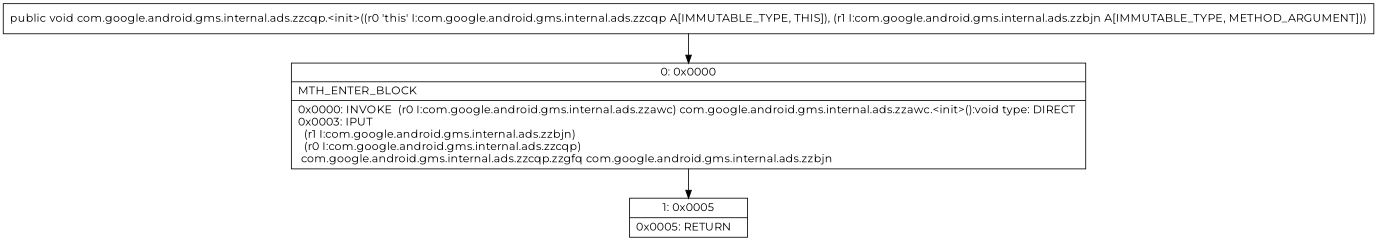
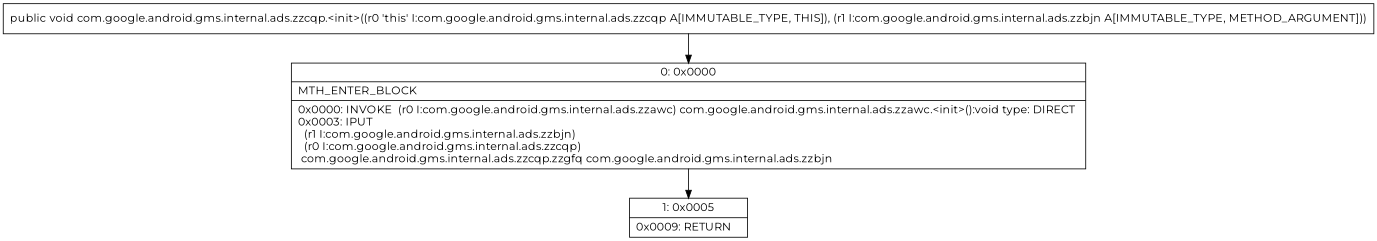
(689, 227) -> (689, 227)
